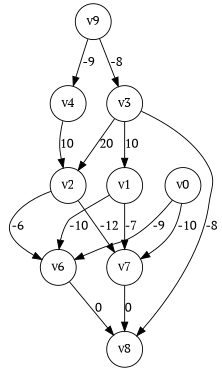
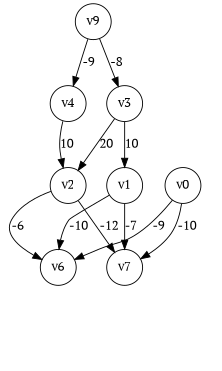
(125, 349) -> none
